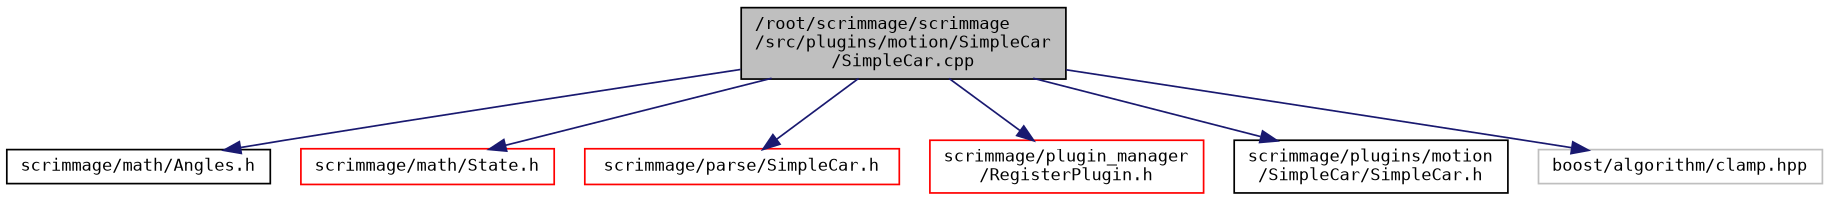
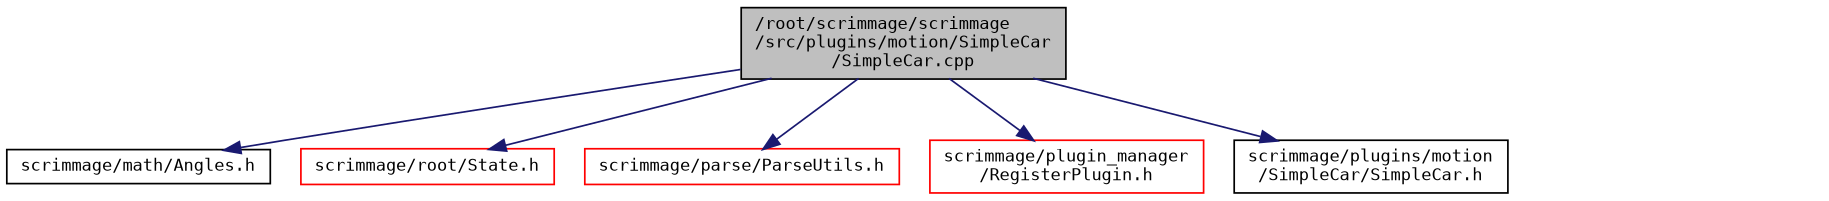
(428, 167) -> (428, 167)
(742, 167) -> (742, 167)
(1680, 167) -> none
